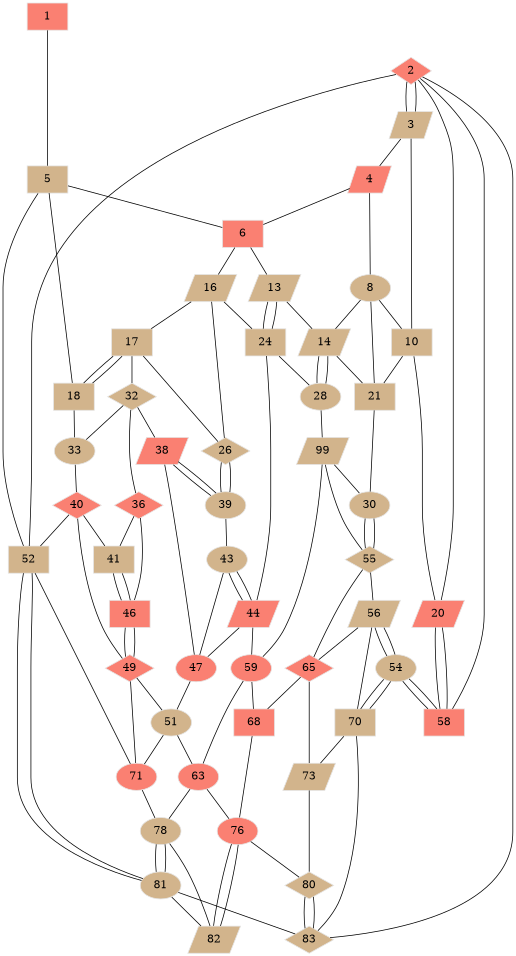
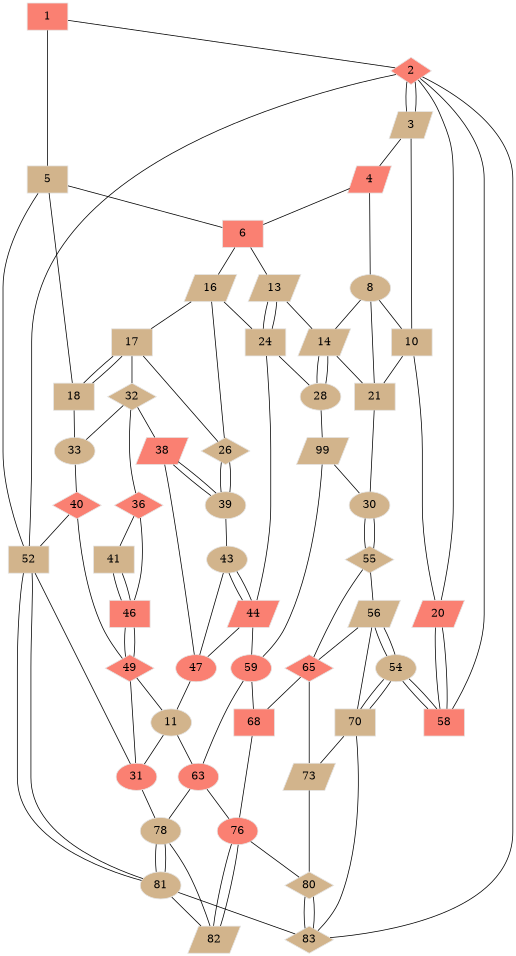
none -> (232, 44)
(338, 510) -> none
(94, 531) -> none
(171, 722) -> (171, 722)
(137, 777) -> (137, 777)
